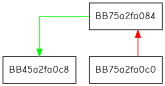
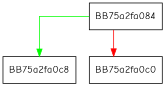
(138, 47) -> (114, 39)
(39, 70) -> (39, 70)
